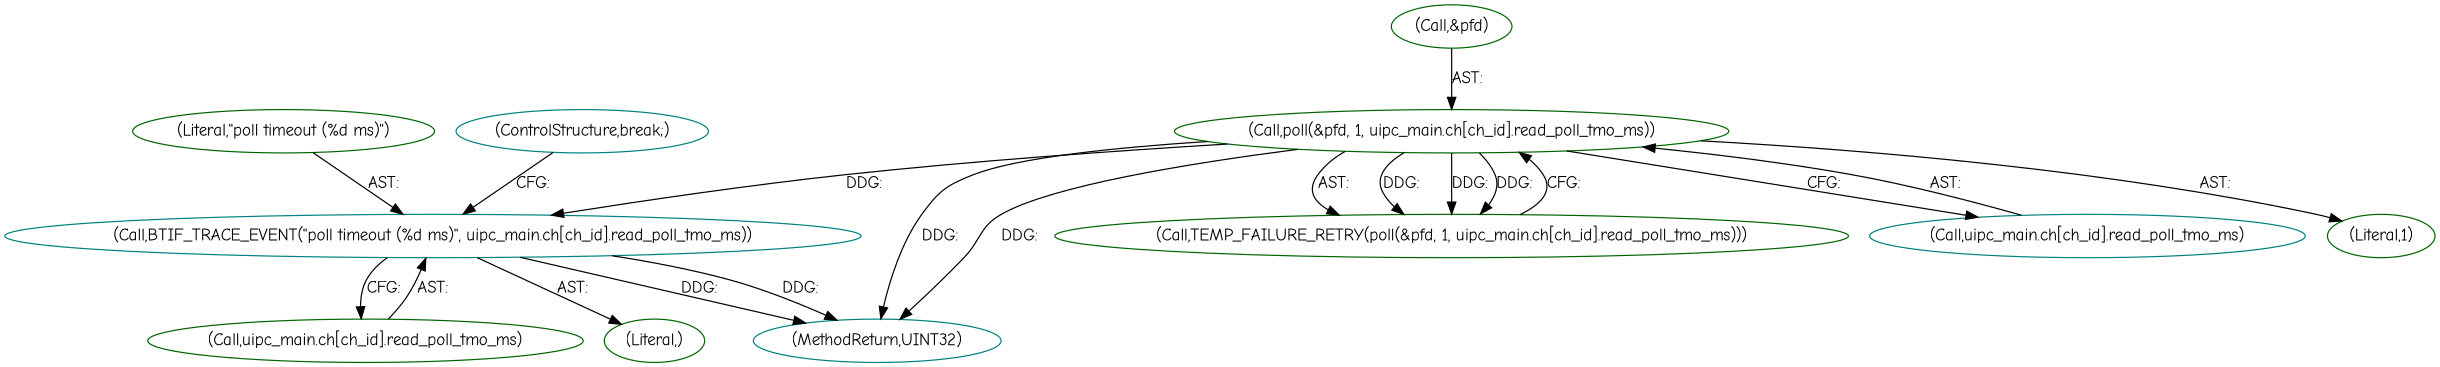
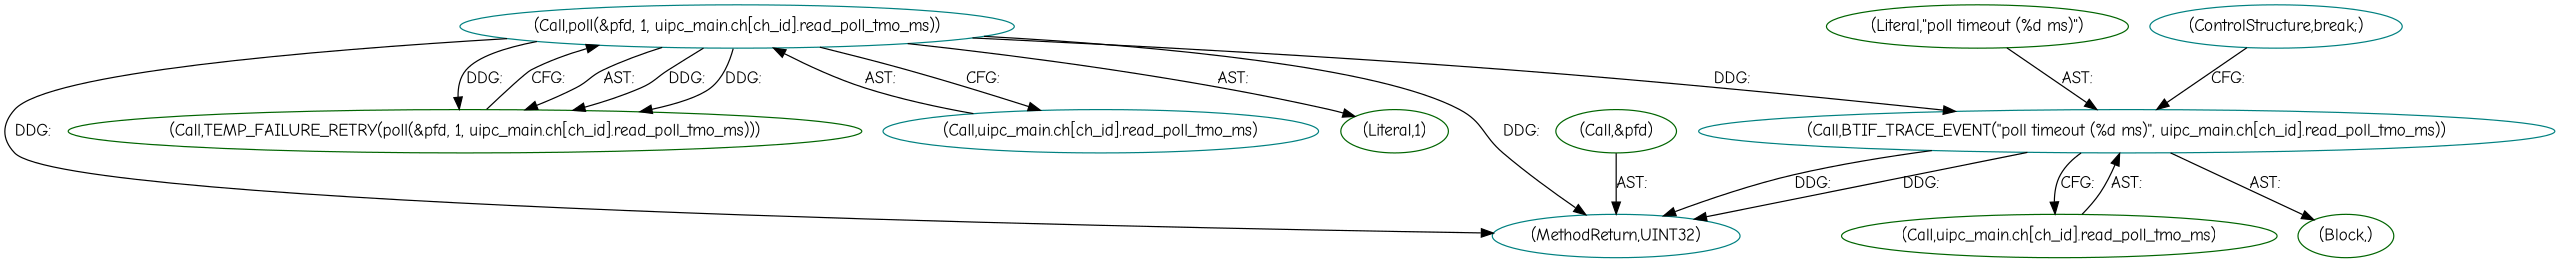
(1452, 73) -> (1616, 178)
(1452, 131) -> (737, 26)
(654, 341) -> (2346, 236)
